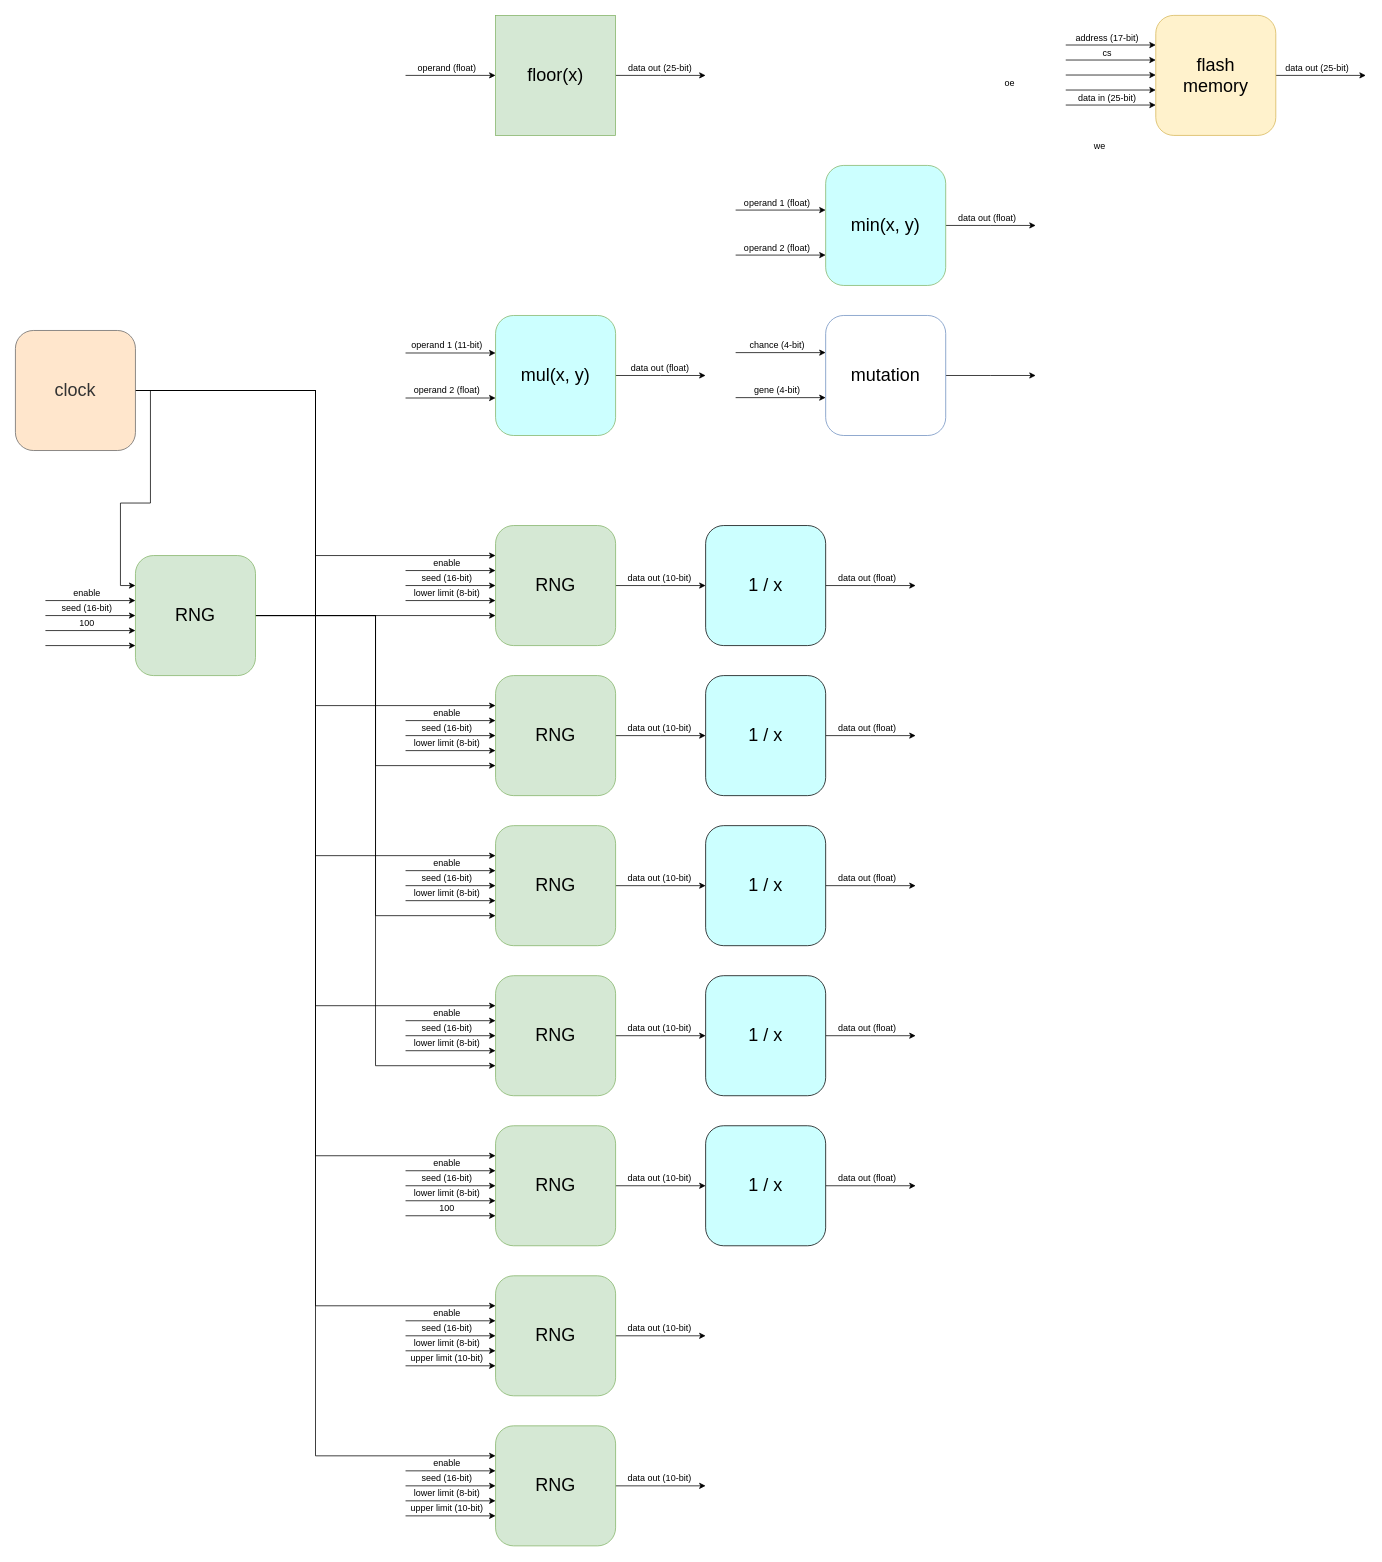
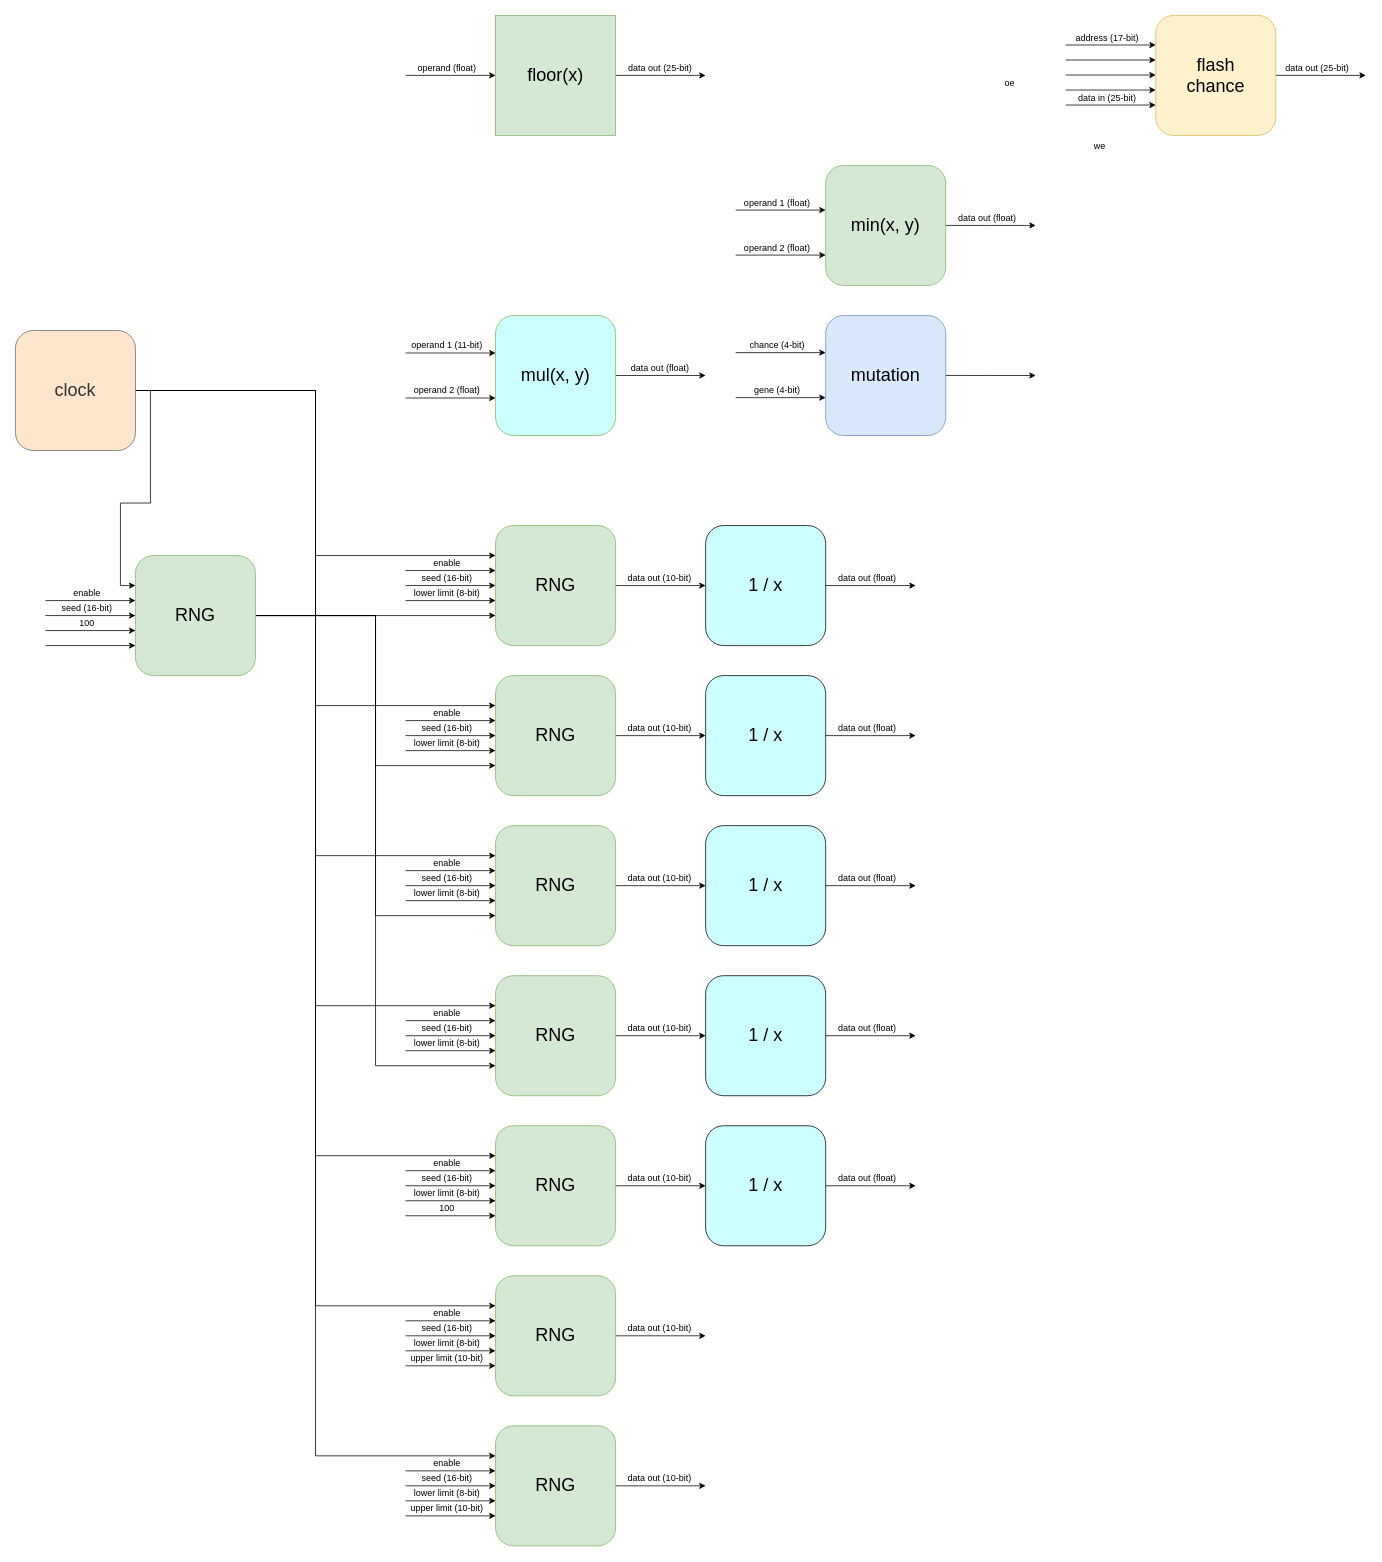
(1107, 53) -> none
(1215, 75) -> (1215, 75)
(885, 225) -> (885, 225)
(885, 375) -> (885, 375)
